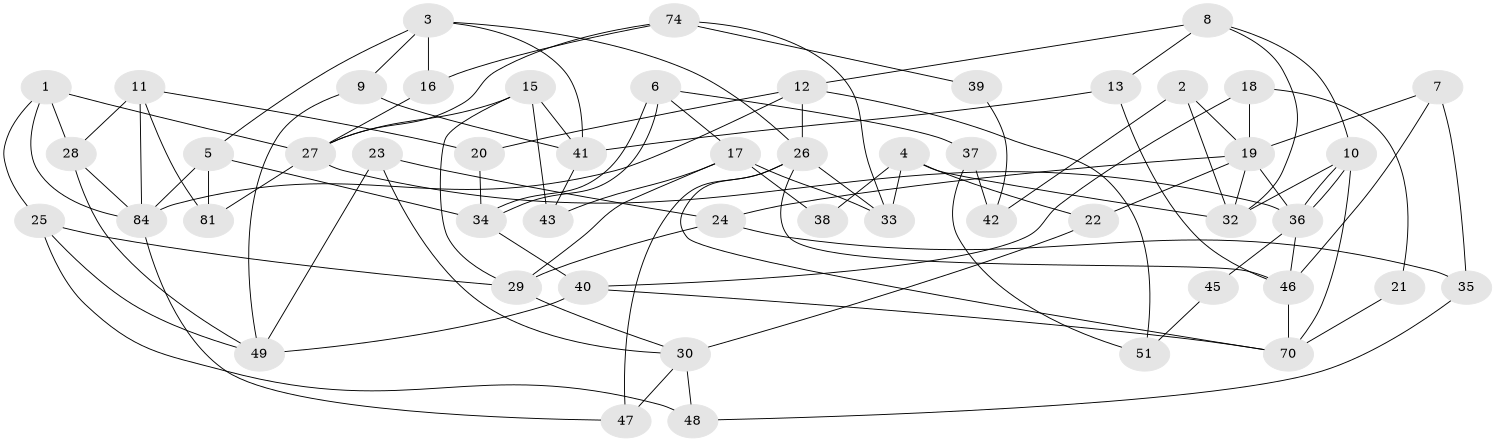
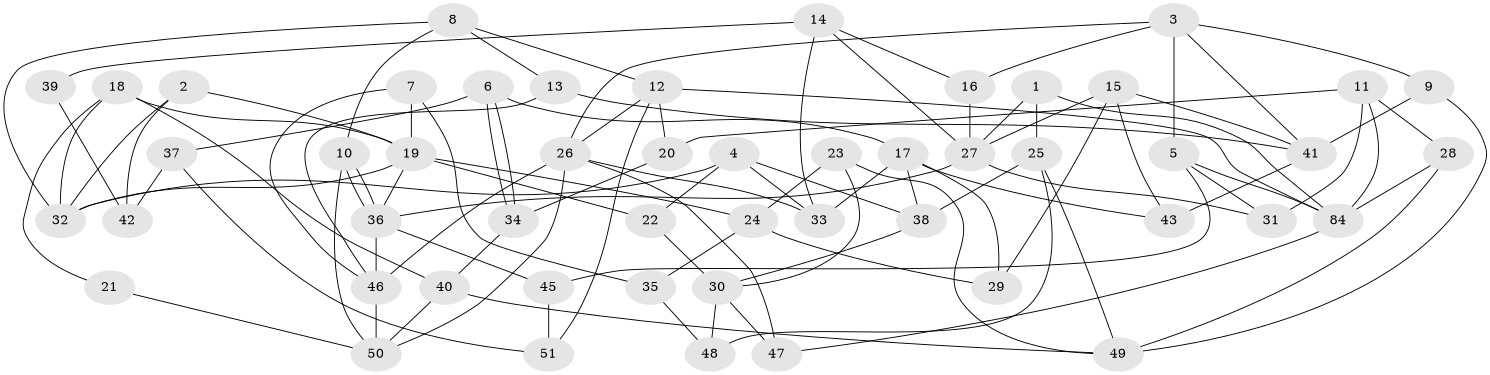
(674, 20) -> (819, 20)
(59, 120) -> none
(1291, 187) -> (69, 147)
(368, 193) -> (927, 268)
(209, 221) -> (1271, 221)
(276, 262) -> (991, 181)
(599, 324) -> (822, 258)
(1288, 354) -> (376, 354)
